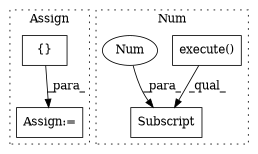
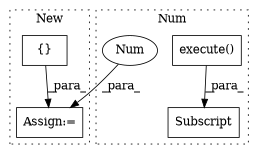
(50, 19) -> (50, 19)
(139, 84) -> (102, 81)
(207, 87) -> (224, 87)
